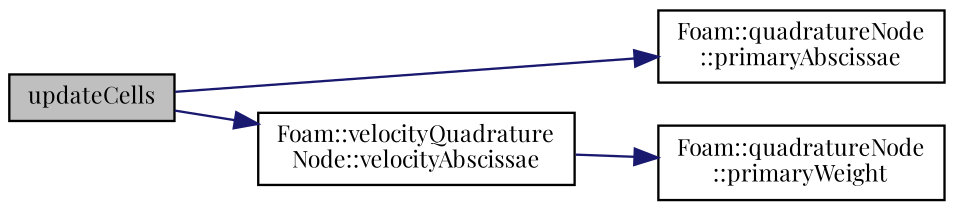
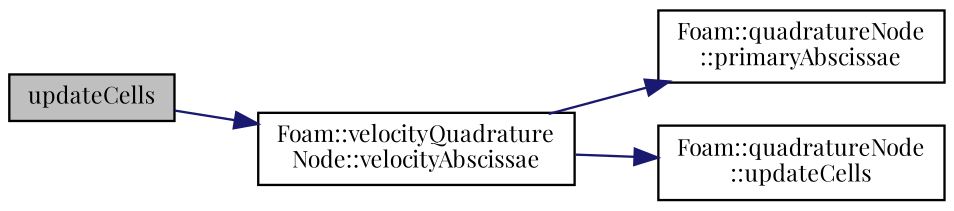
(405, 75) -> (597, 101)
(801, 163) -> (801, 163)
